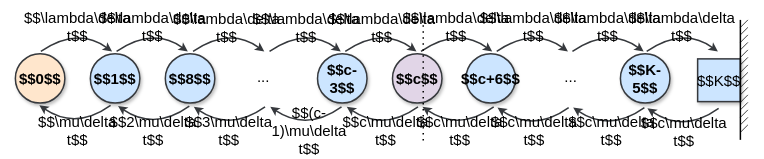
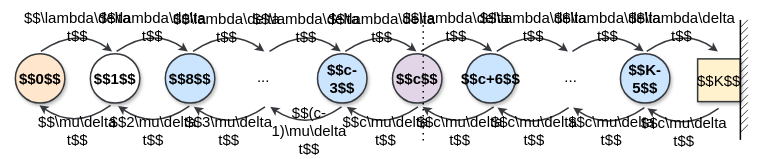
(115, 78) -> (115, 78)
(719, 80) -> (719, 80)
